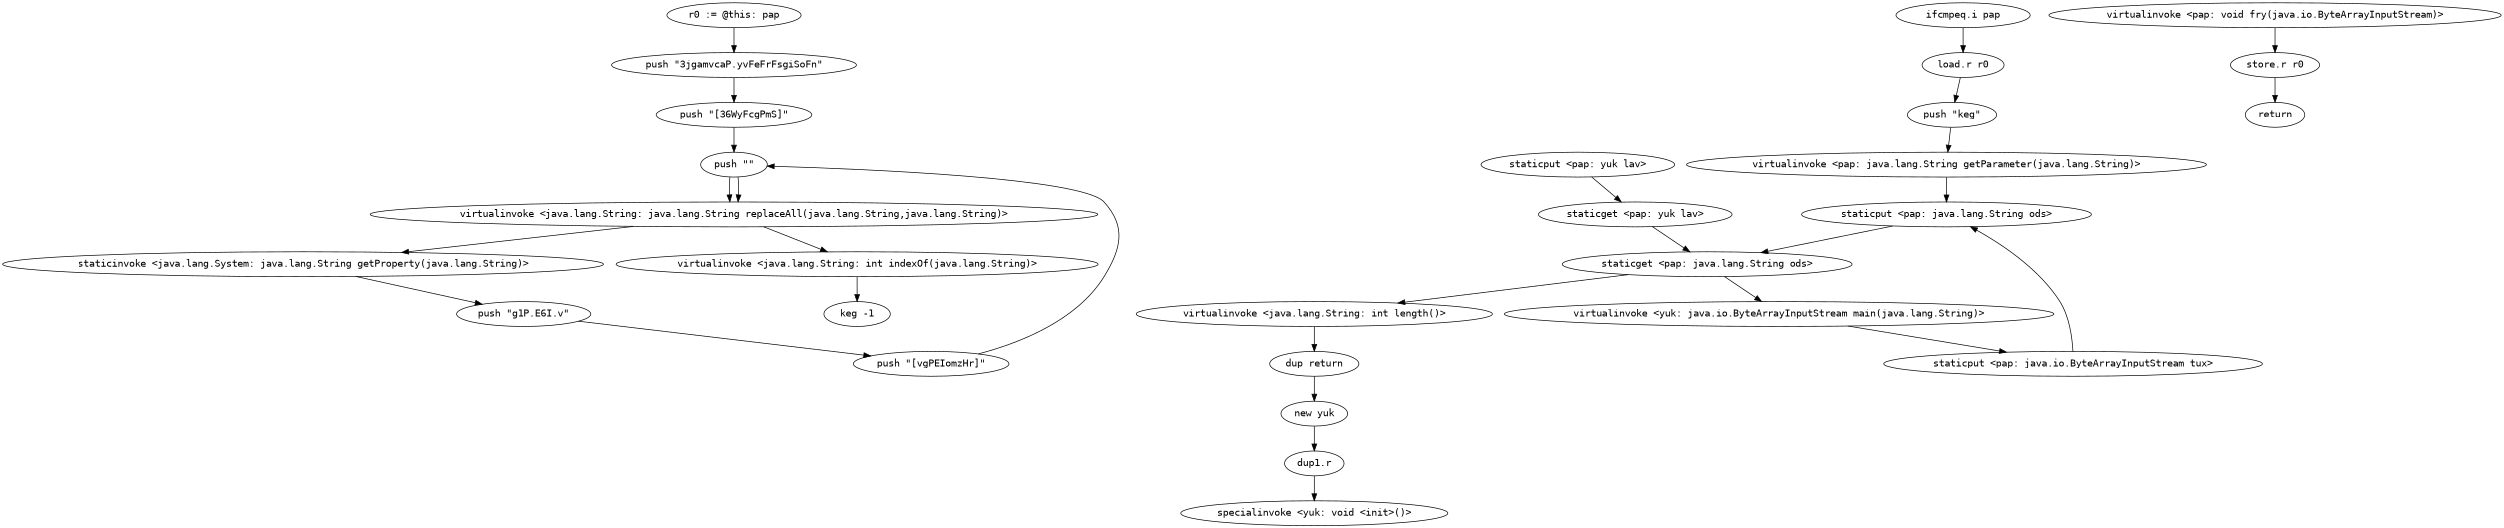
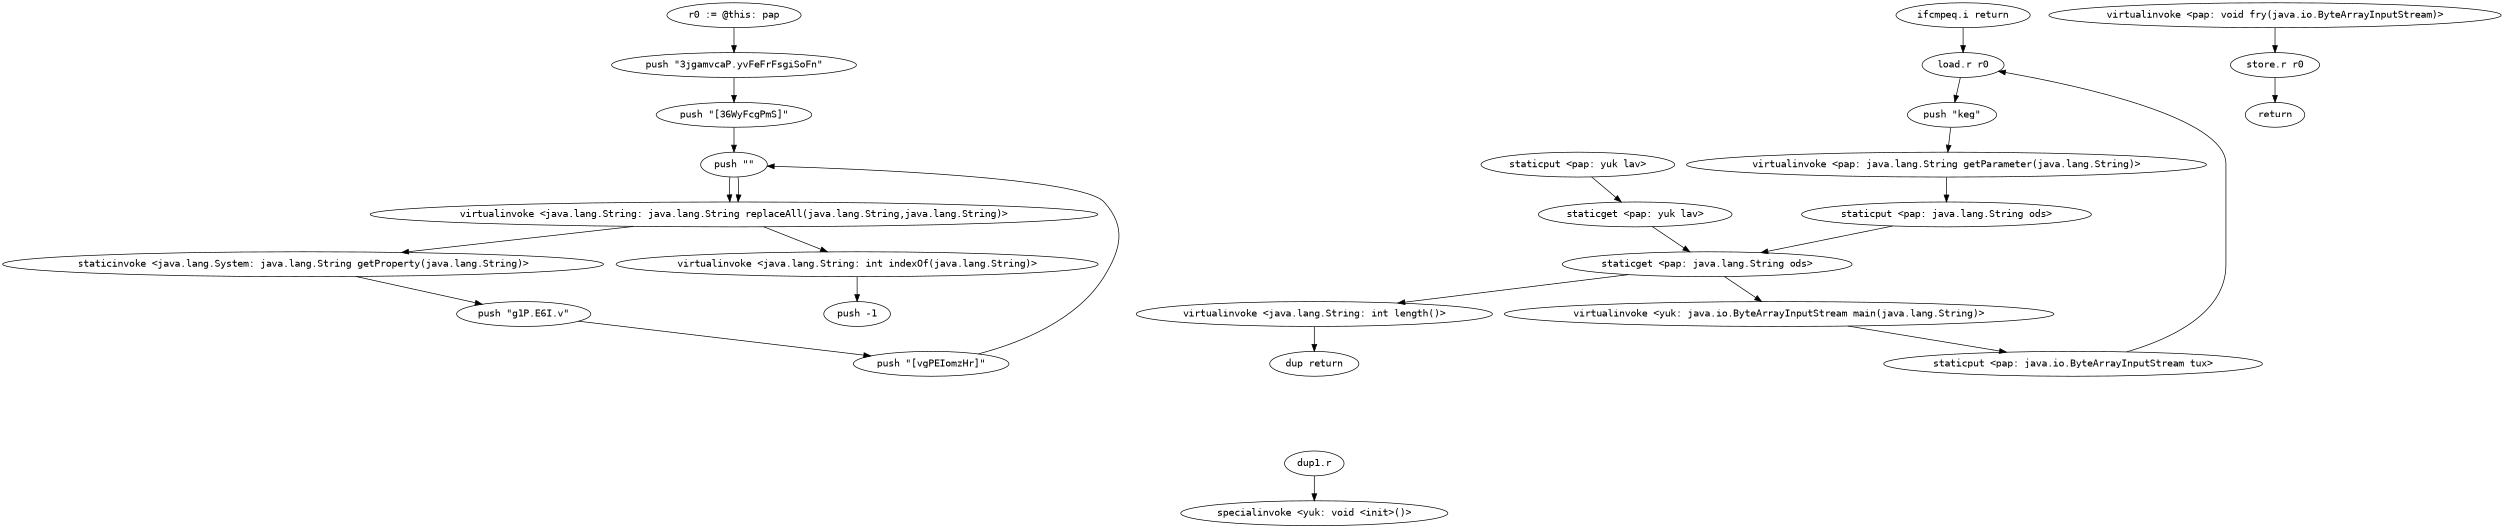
(1963, 15) -> (1963, 15)
(2042, 279) -> (2225, 161)
(857, 314) -> (857, 314)
(1314, 414) -> none
